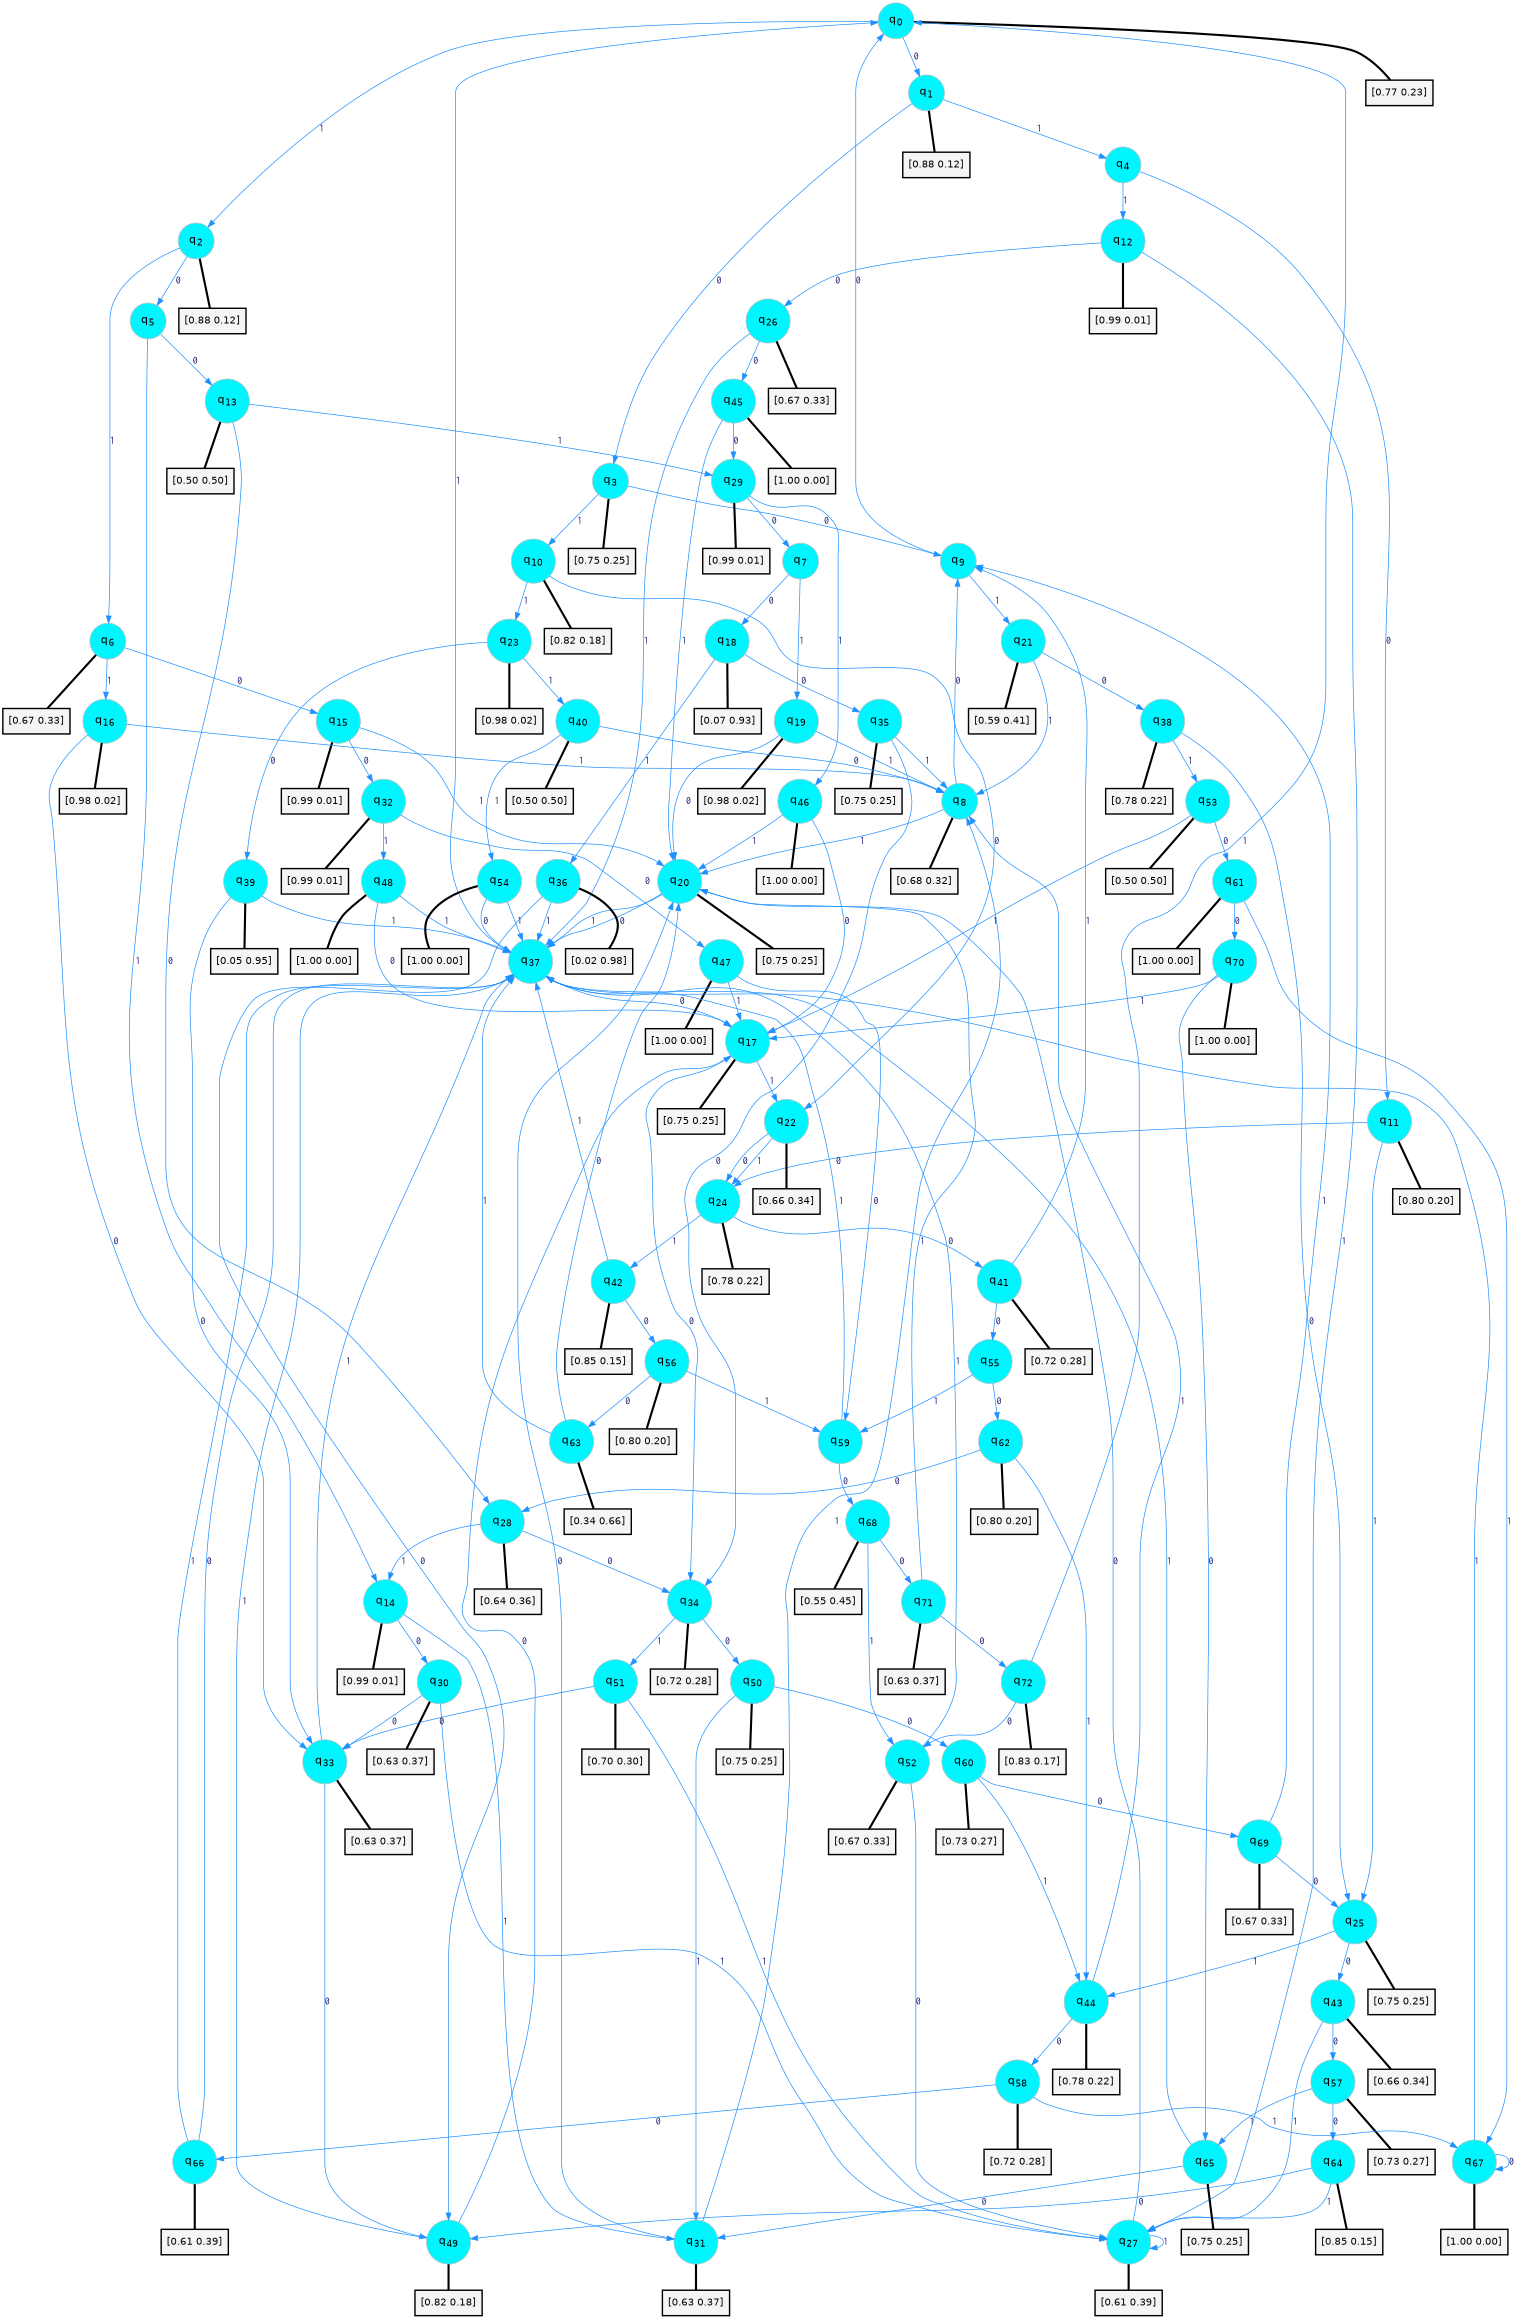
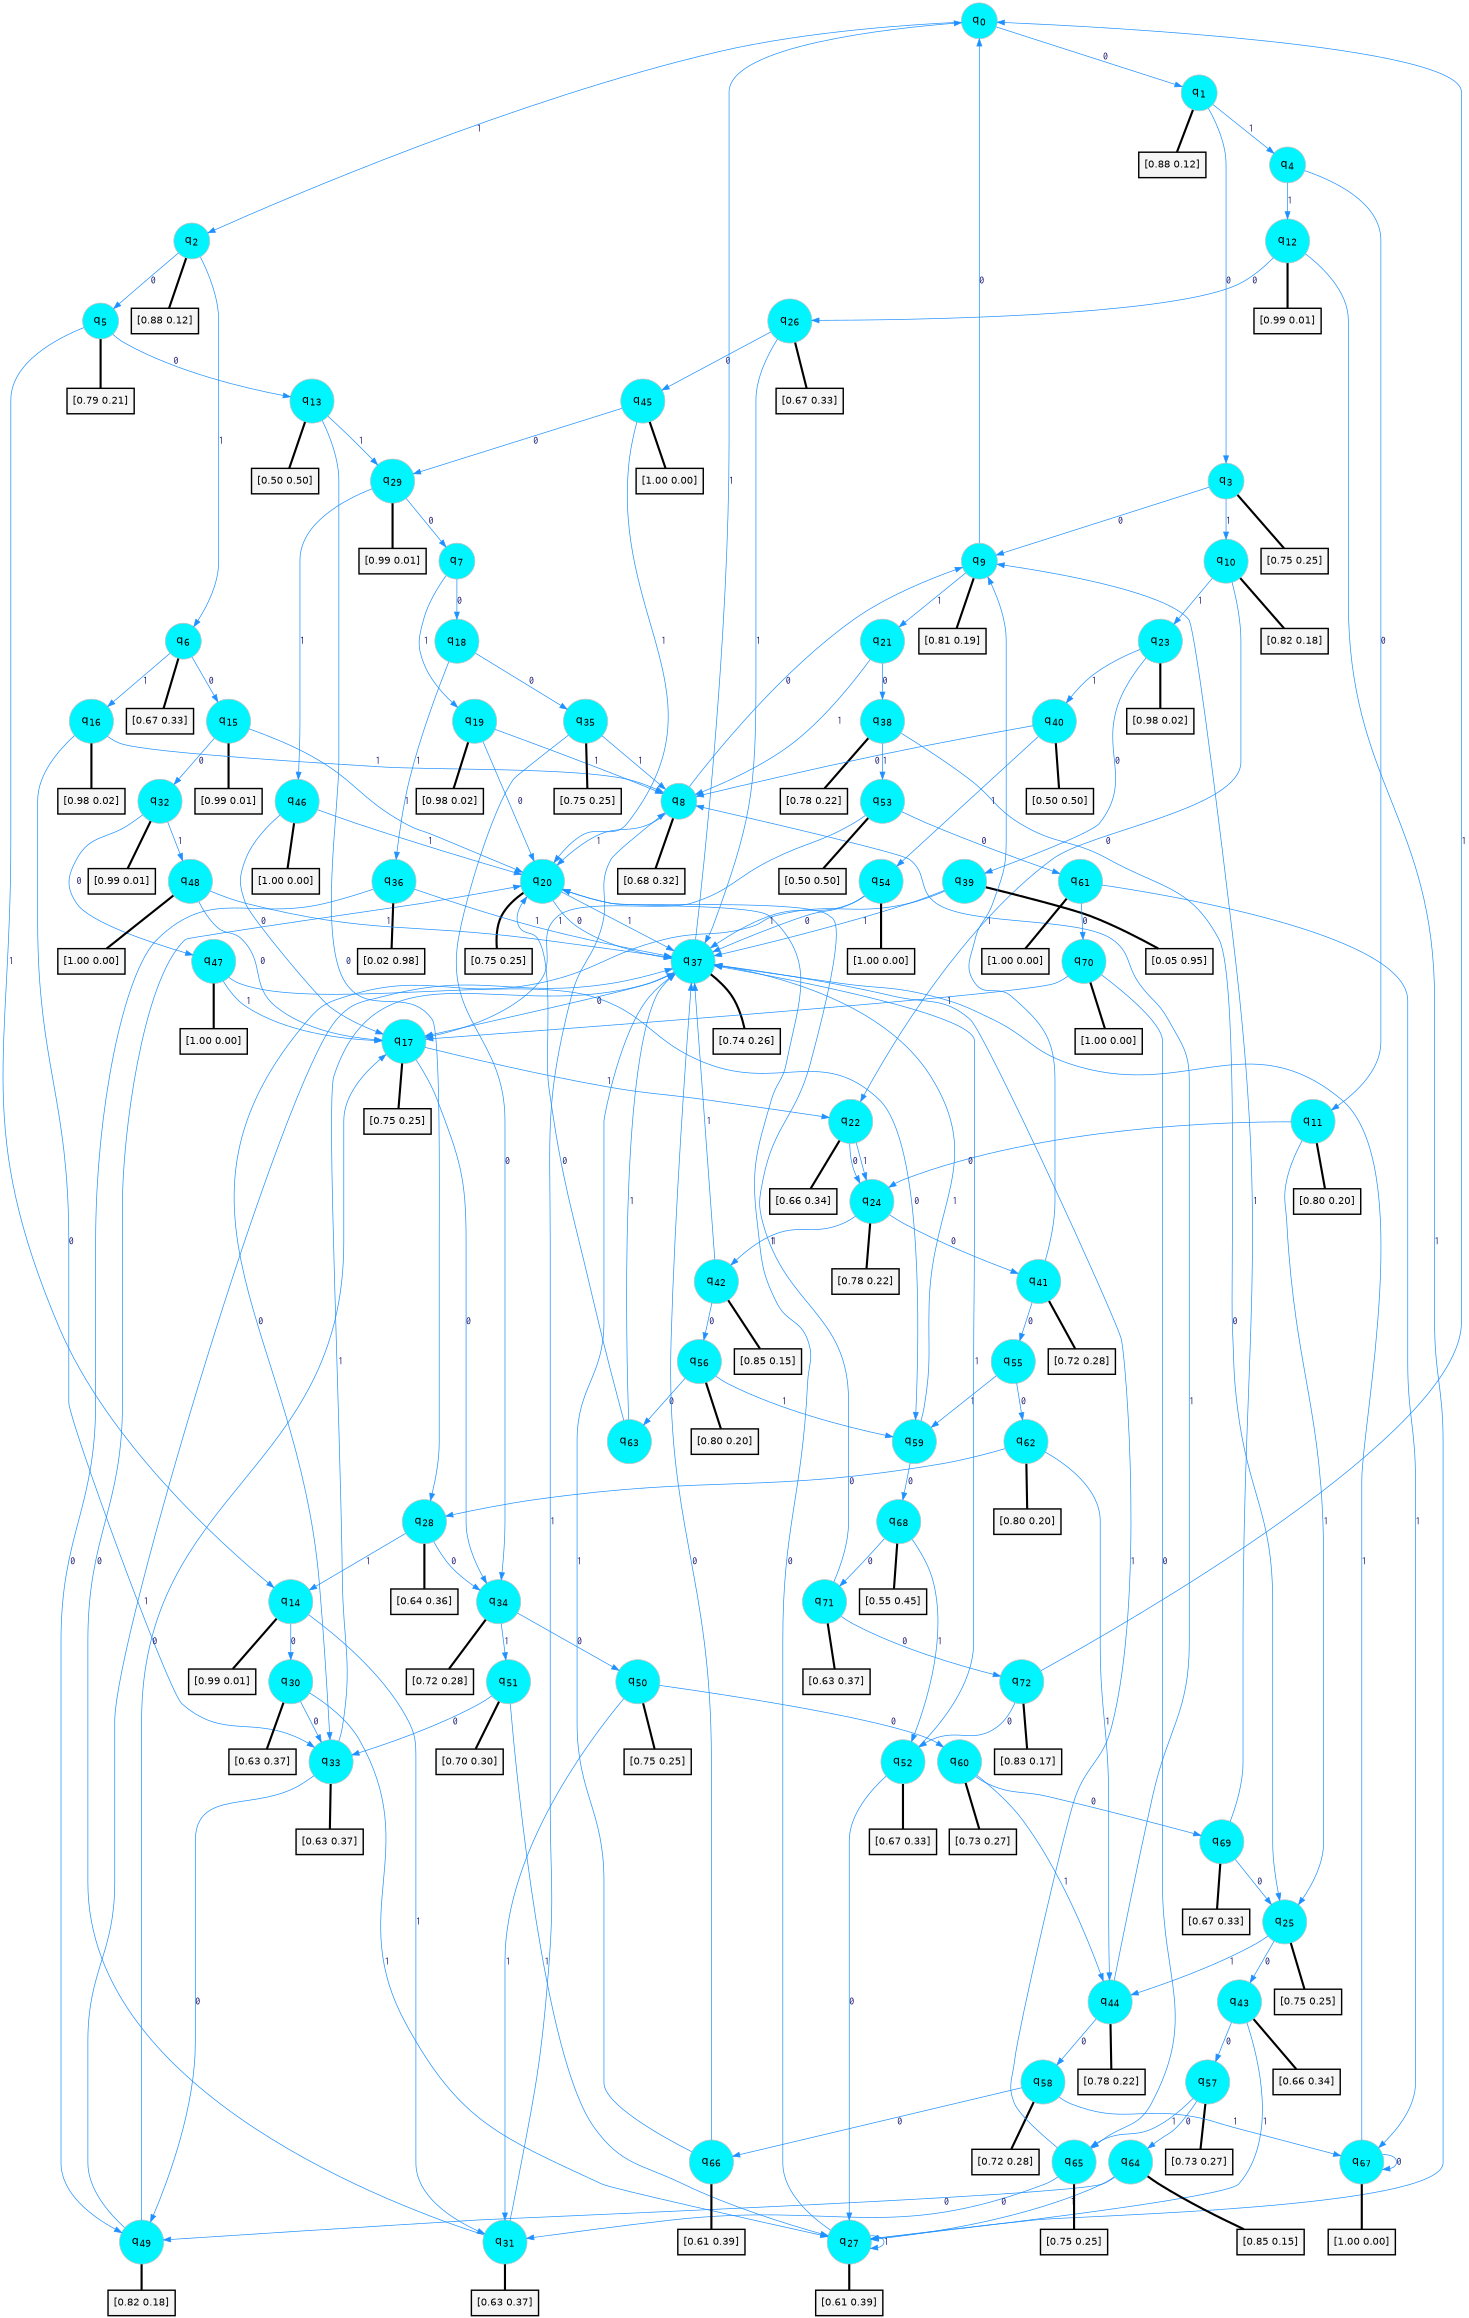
(1399, 93) -> none
none -> (101, 401)
none -> (952, 641)
(728, 721) -> none
(1002, 721) -> none
none -> (747, 1041)
(598, 1522) -> none
